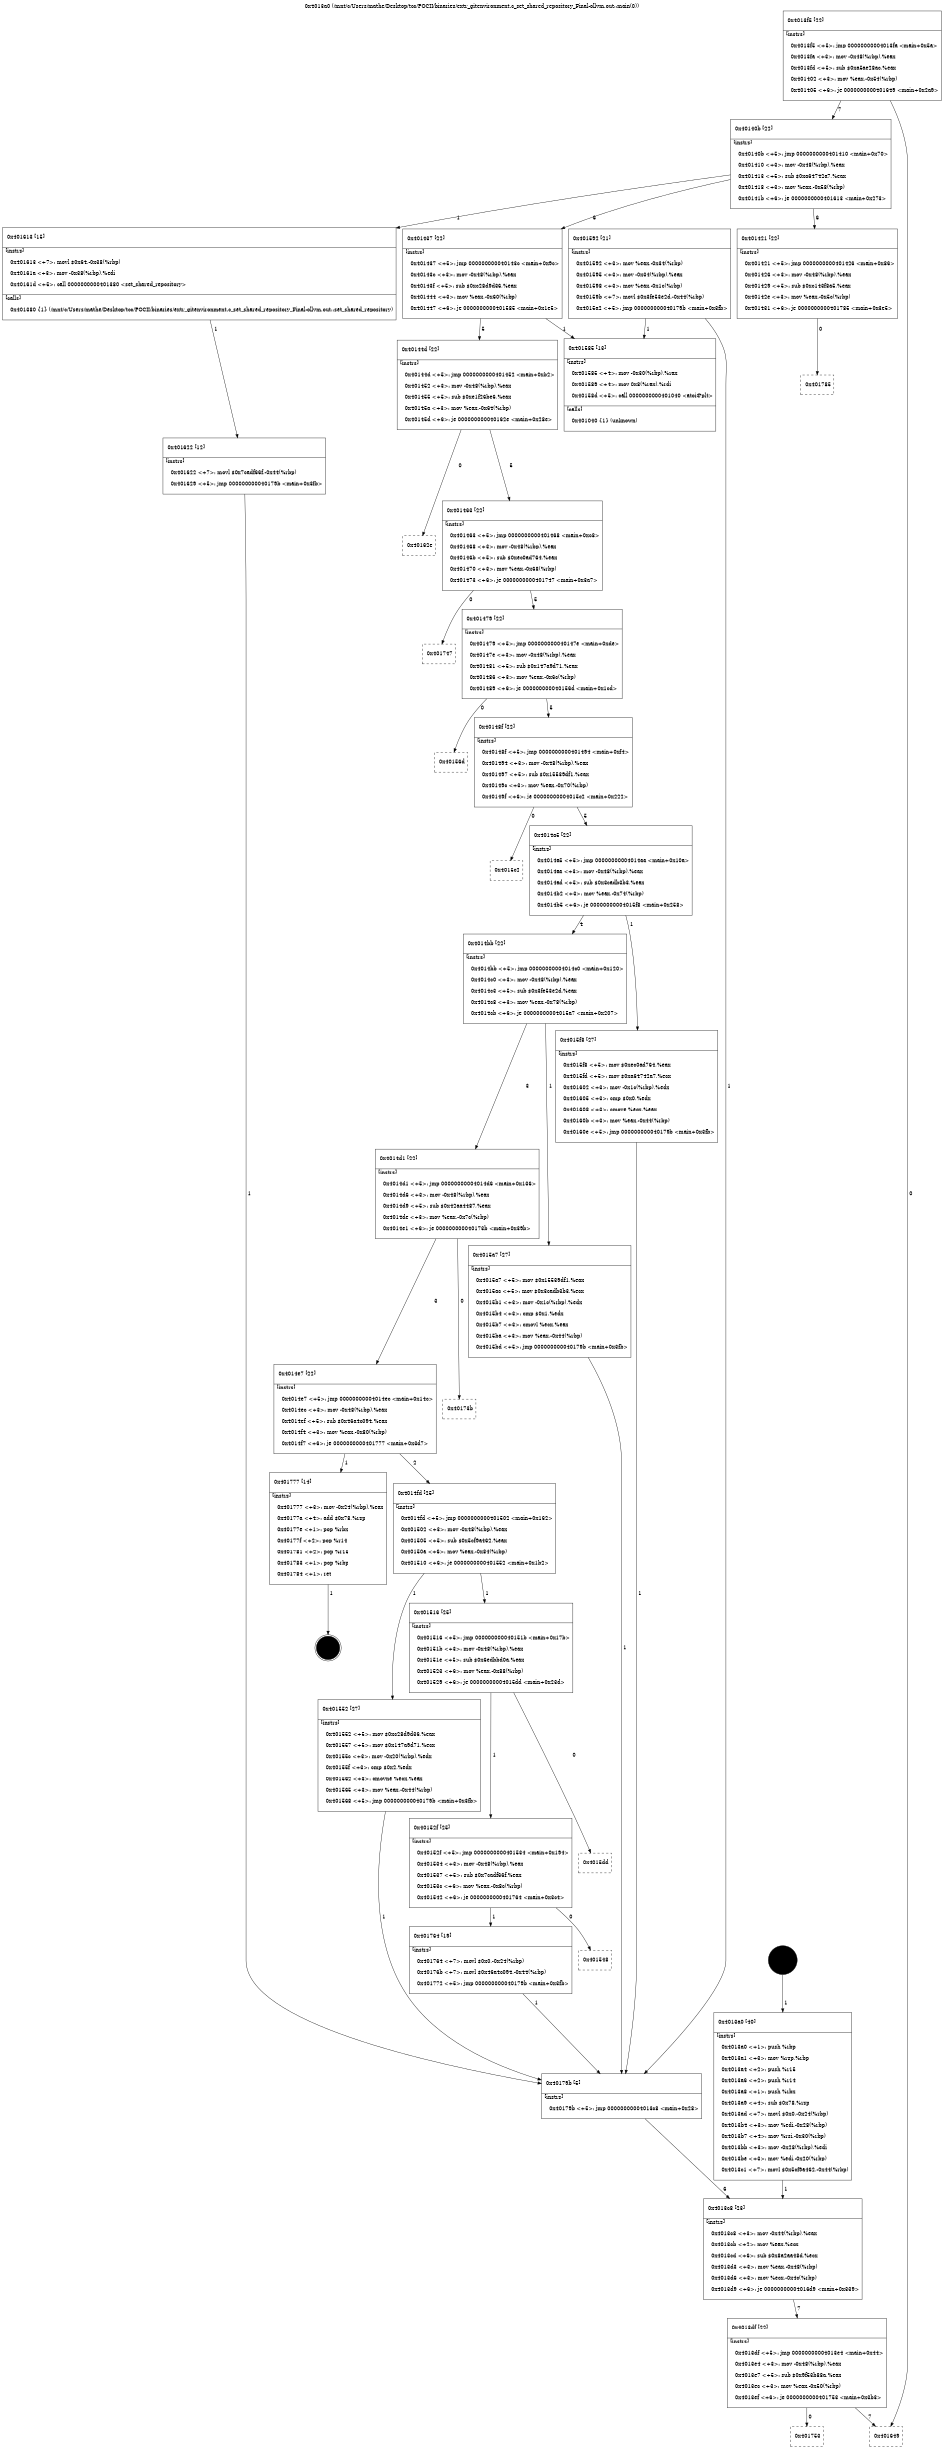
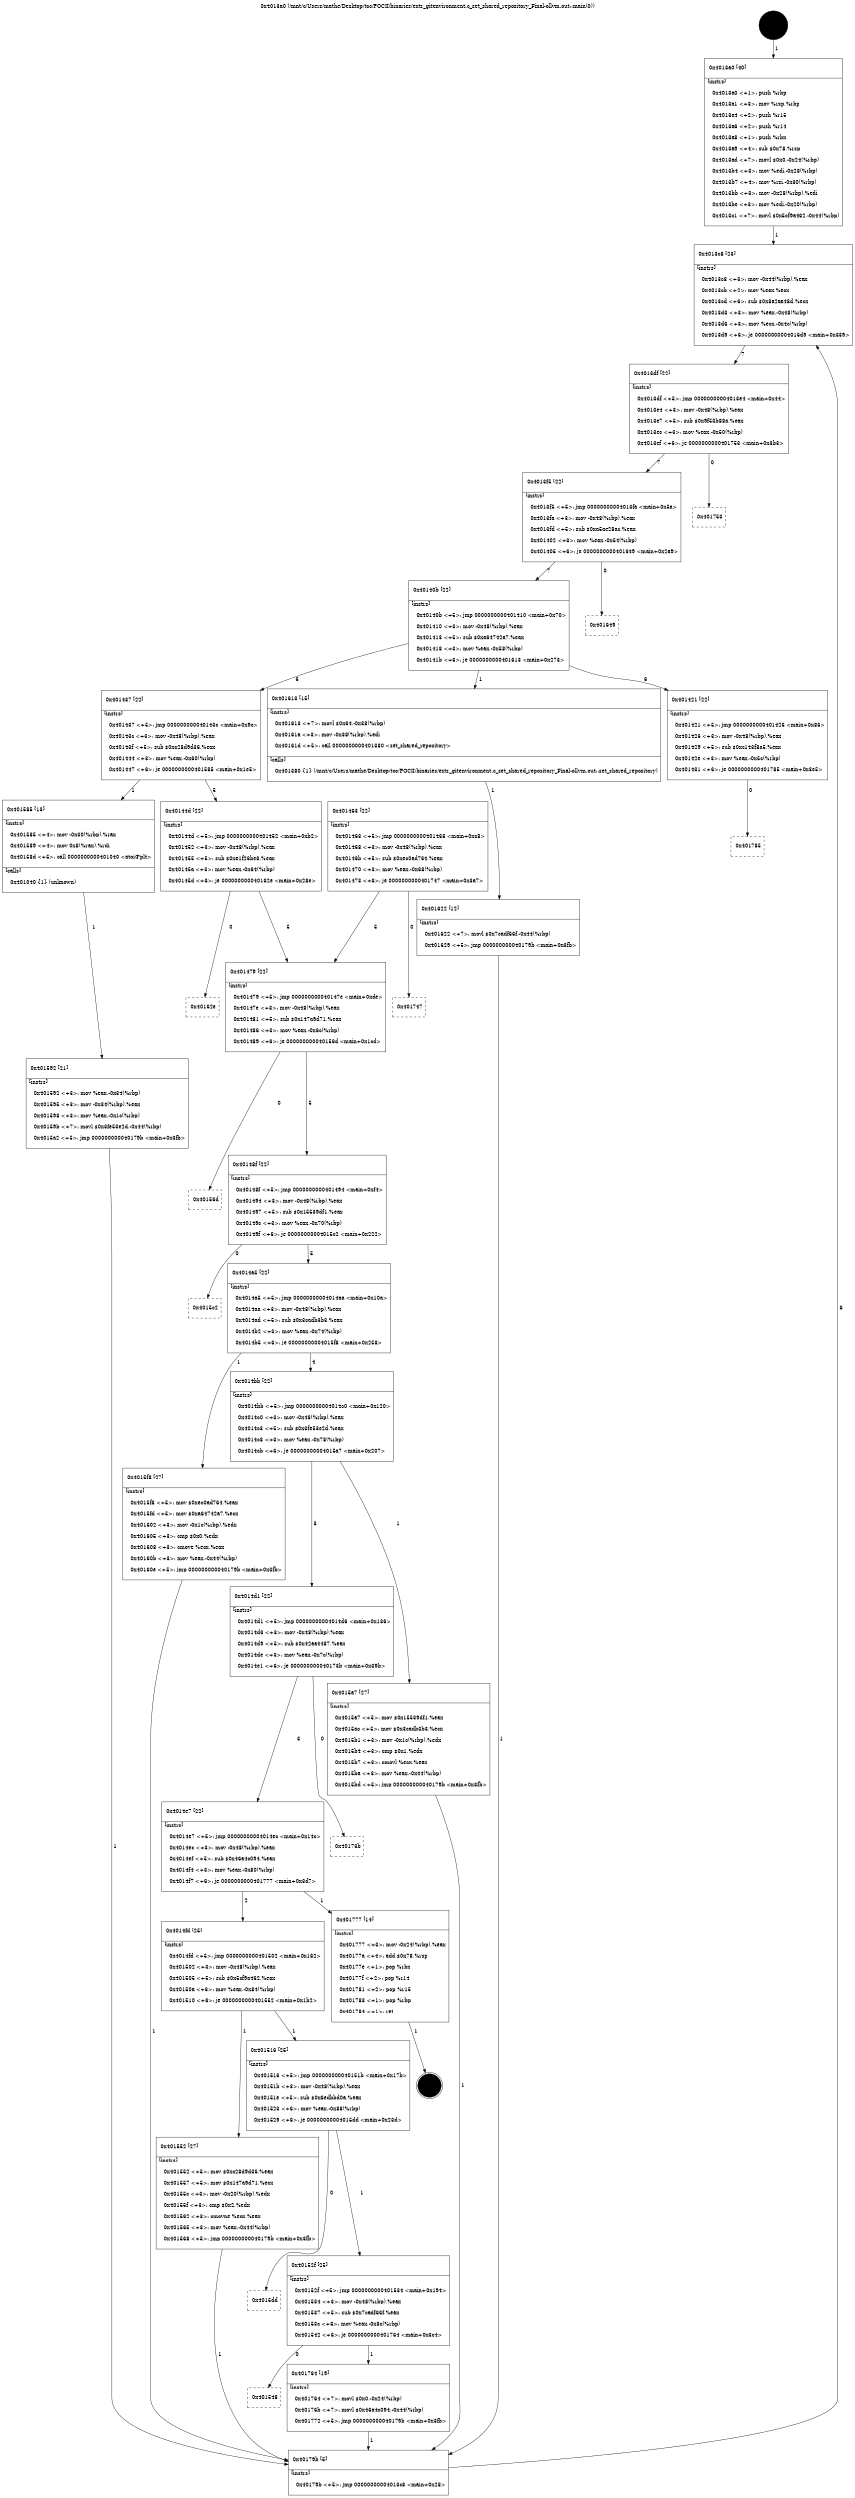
(645, 327) -> (93, 974)
(499, 463) -> (273, 925)
(864, 2416) -> (657, 462)
